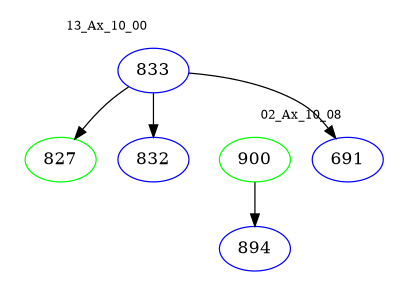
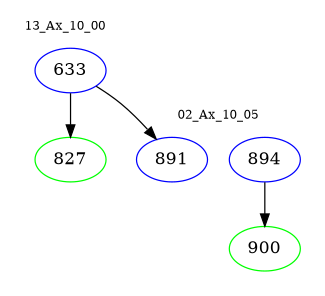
(153, 71) -> (71, 71)
(301, 116) -> (218, 116)
(153, 160) -> none
(348, 160) -> (172, 160)
(255, 198) -> (265, 198)
